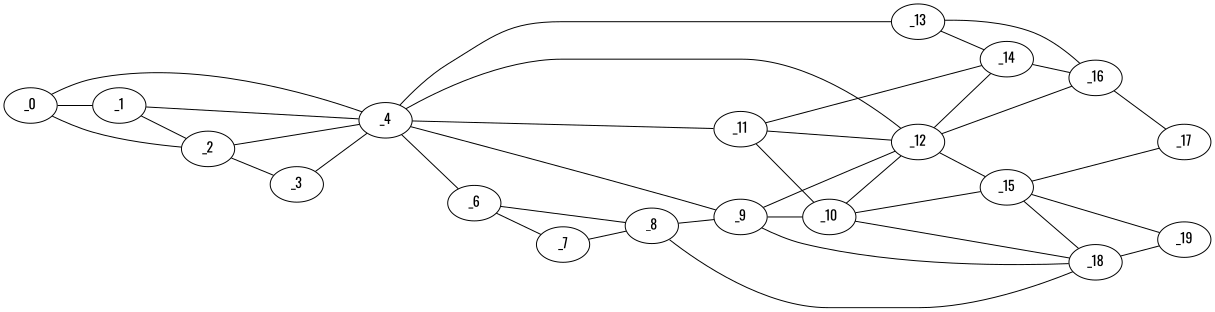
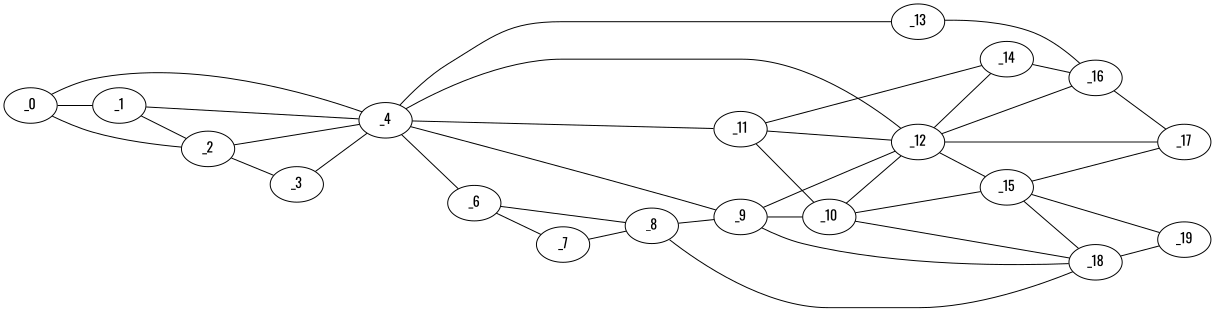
(962, 40) -> none
none -> (1051, 142)
